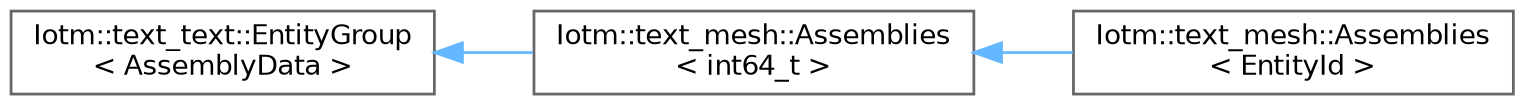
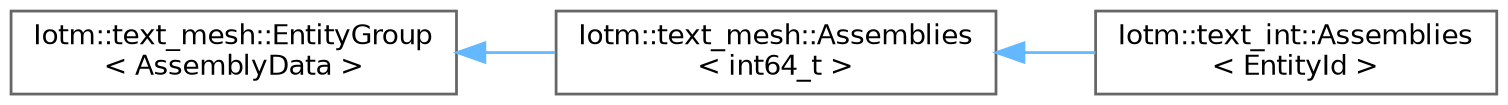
(223, 53) -> (234, 53)
(1293, 53) -> (1296, 53)
